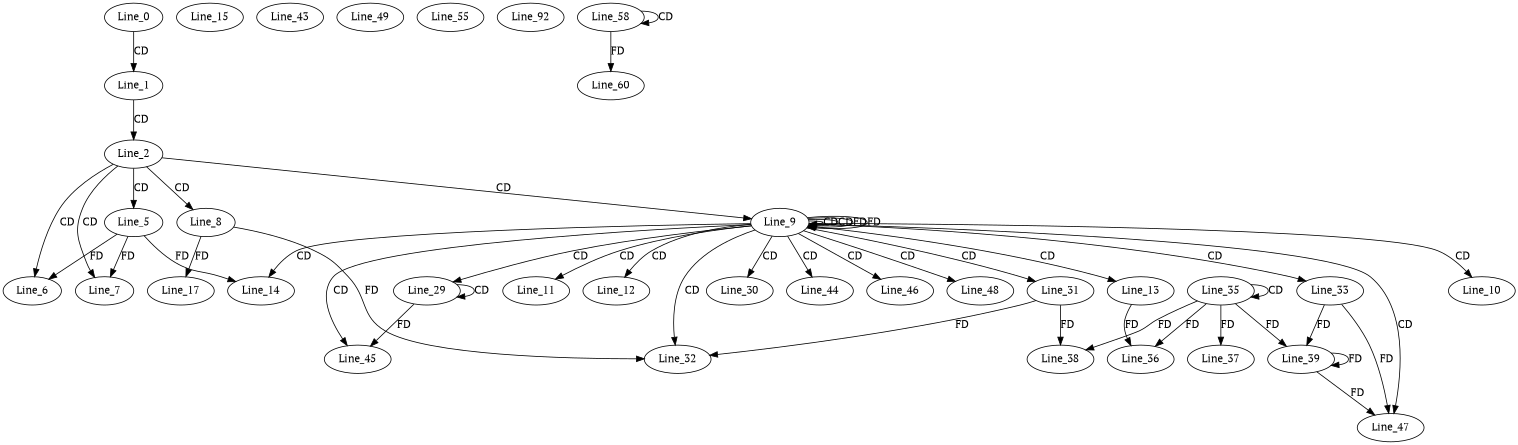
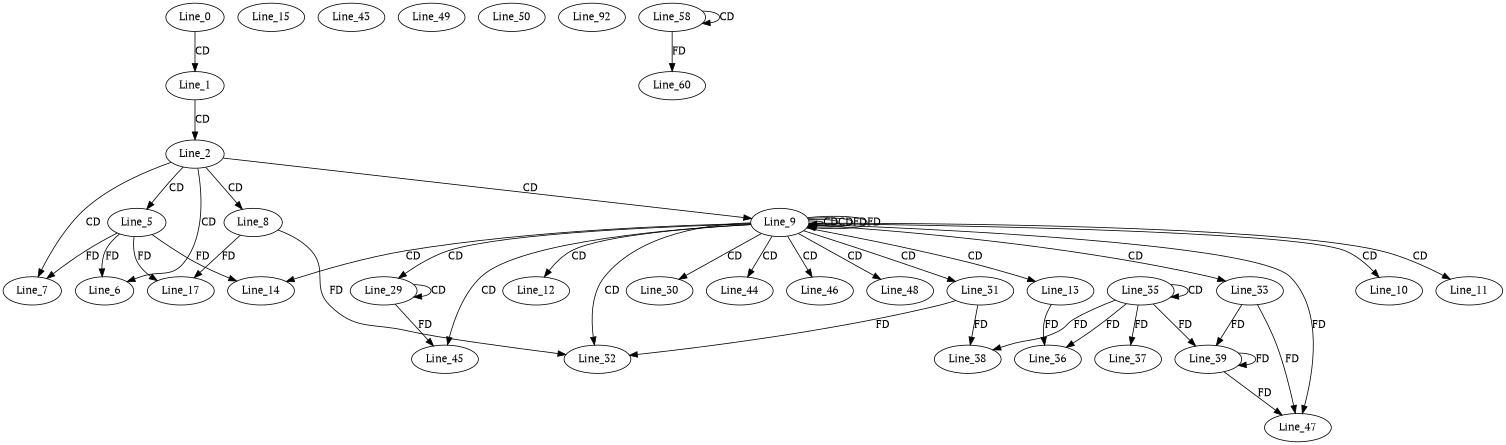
(450, 17) -> (512, 17)
none -> (136, 259)
(1405, 325) -> (1319, 325)
